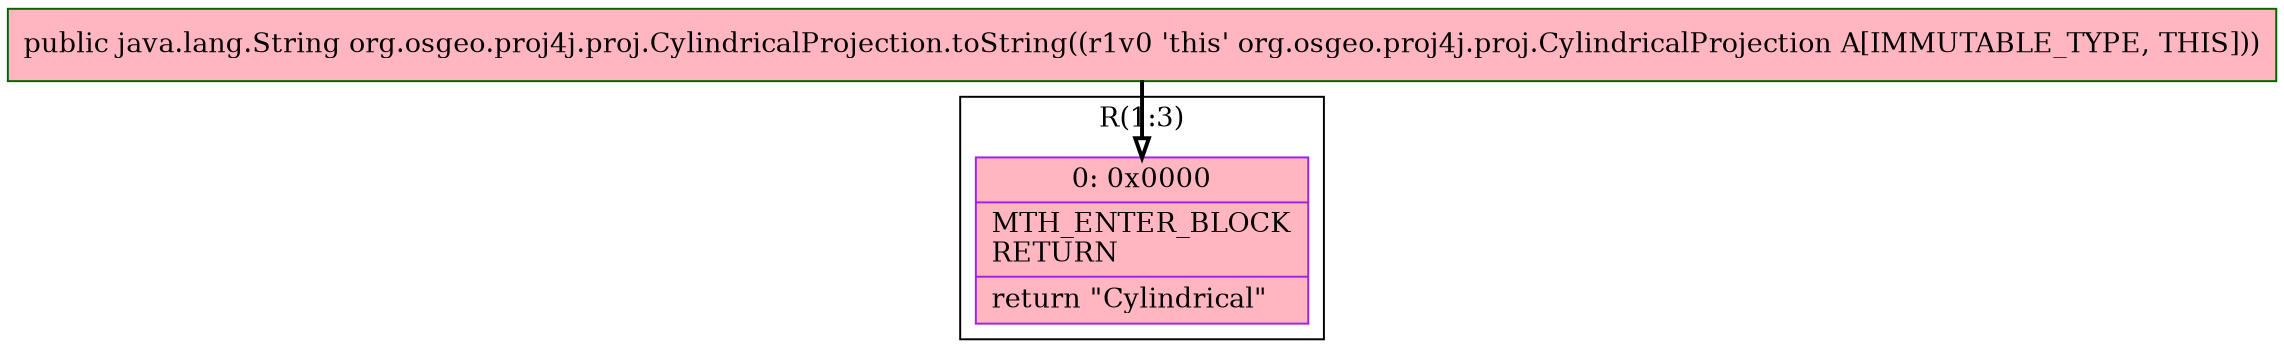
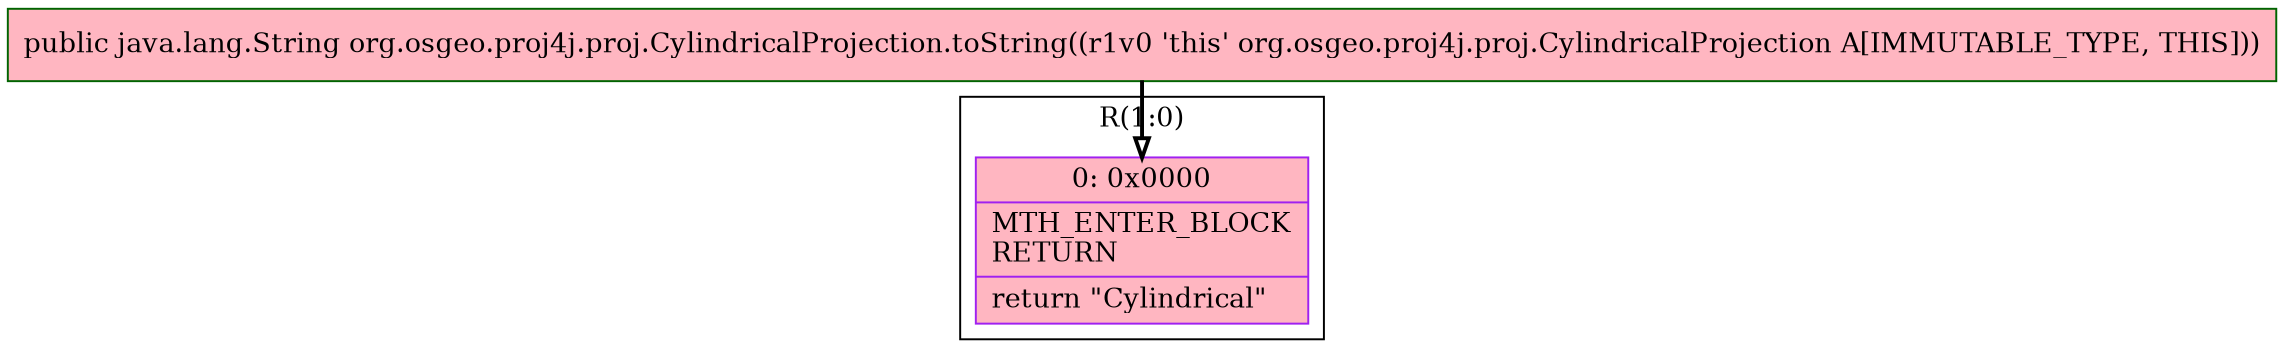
(1142, 119) -> (1142, 119)
